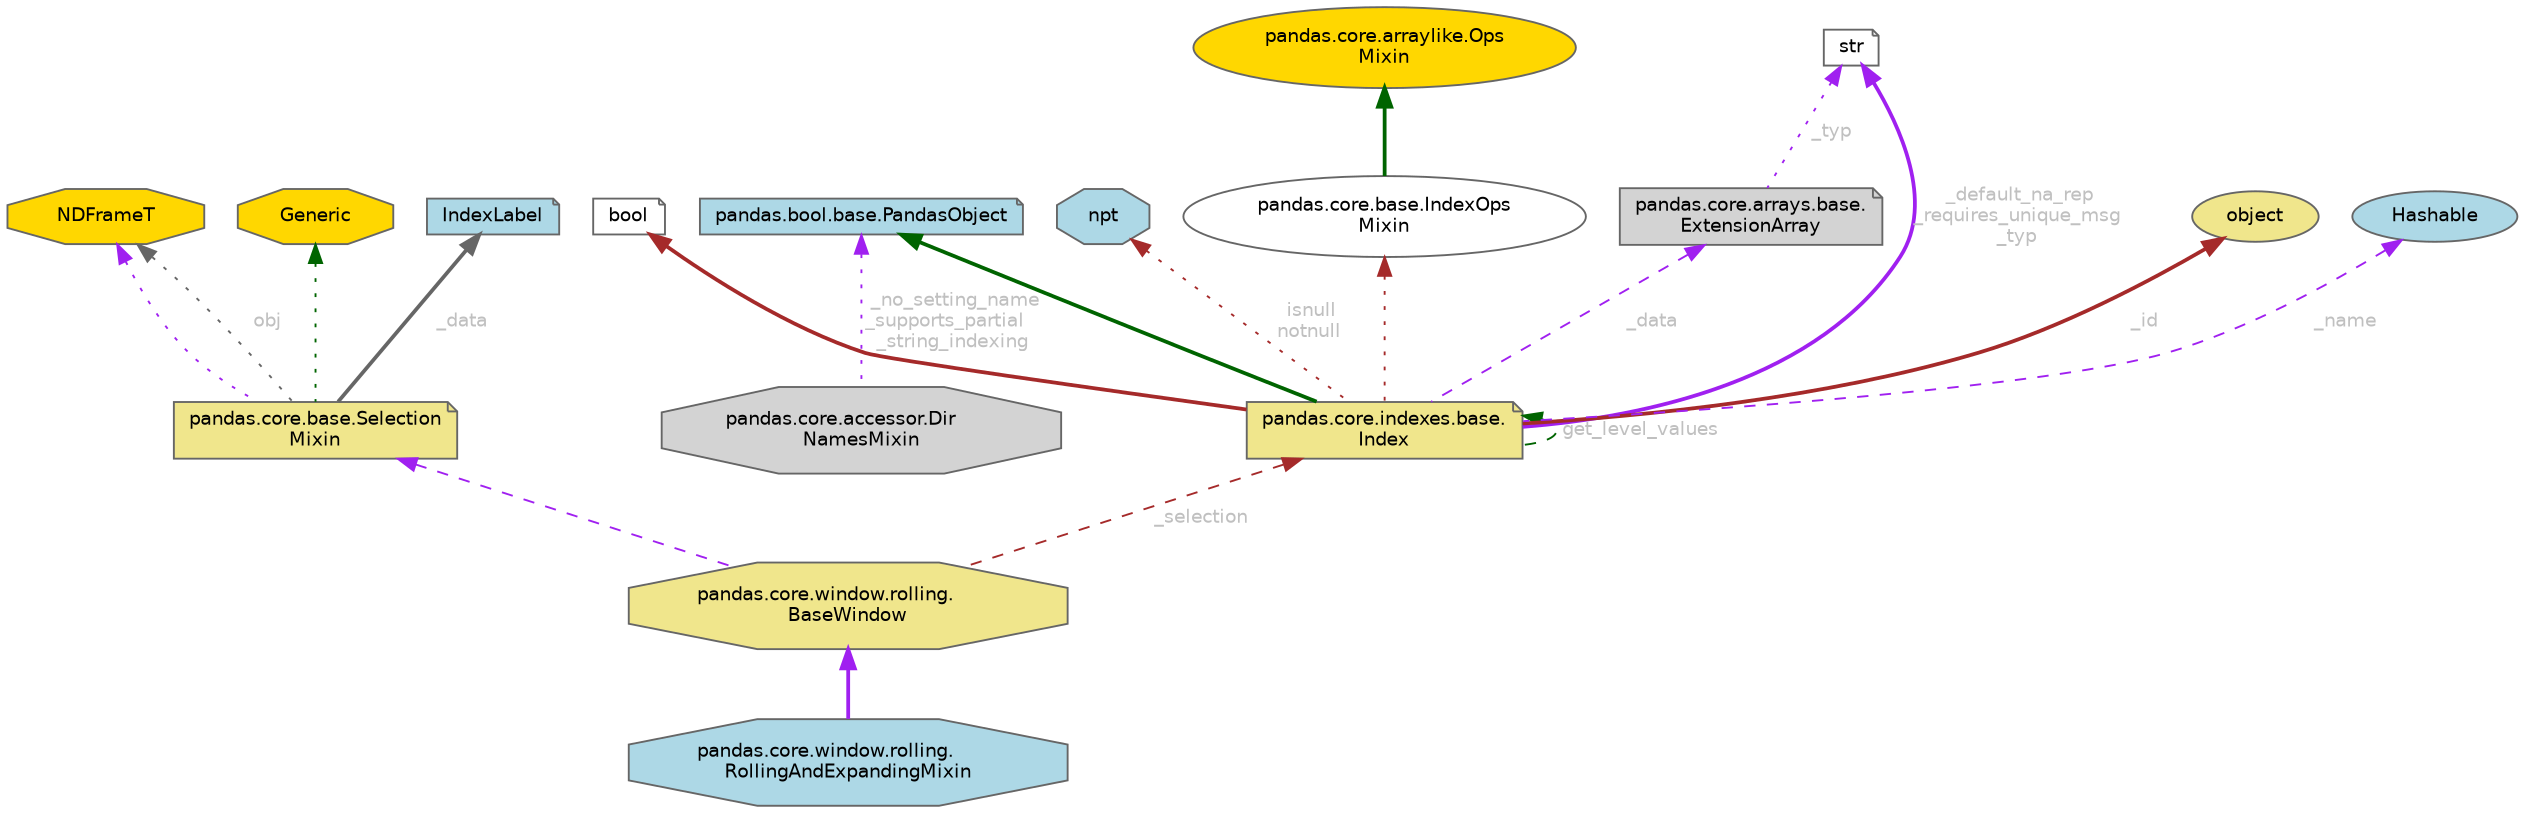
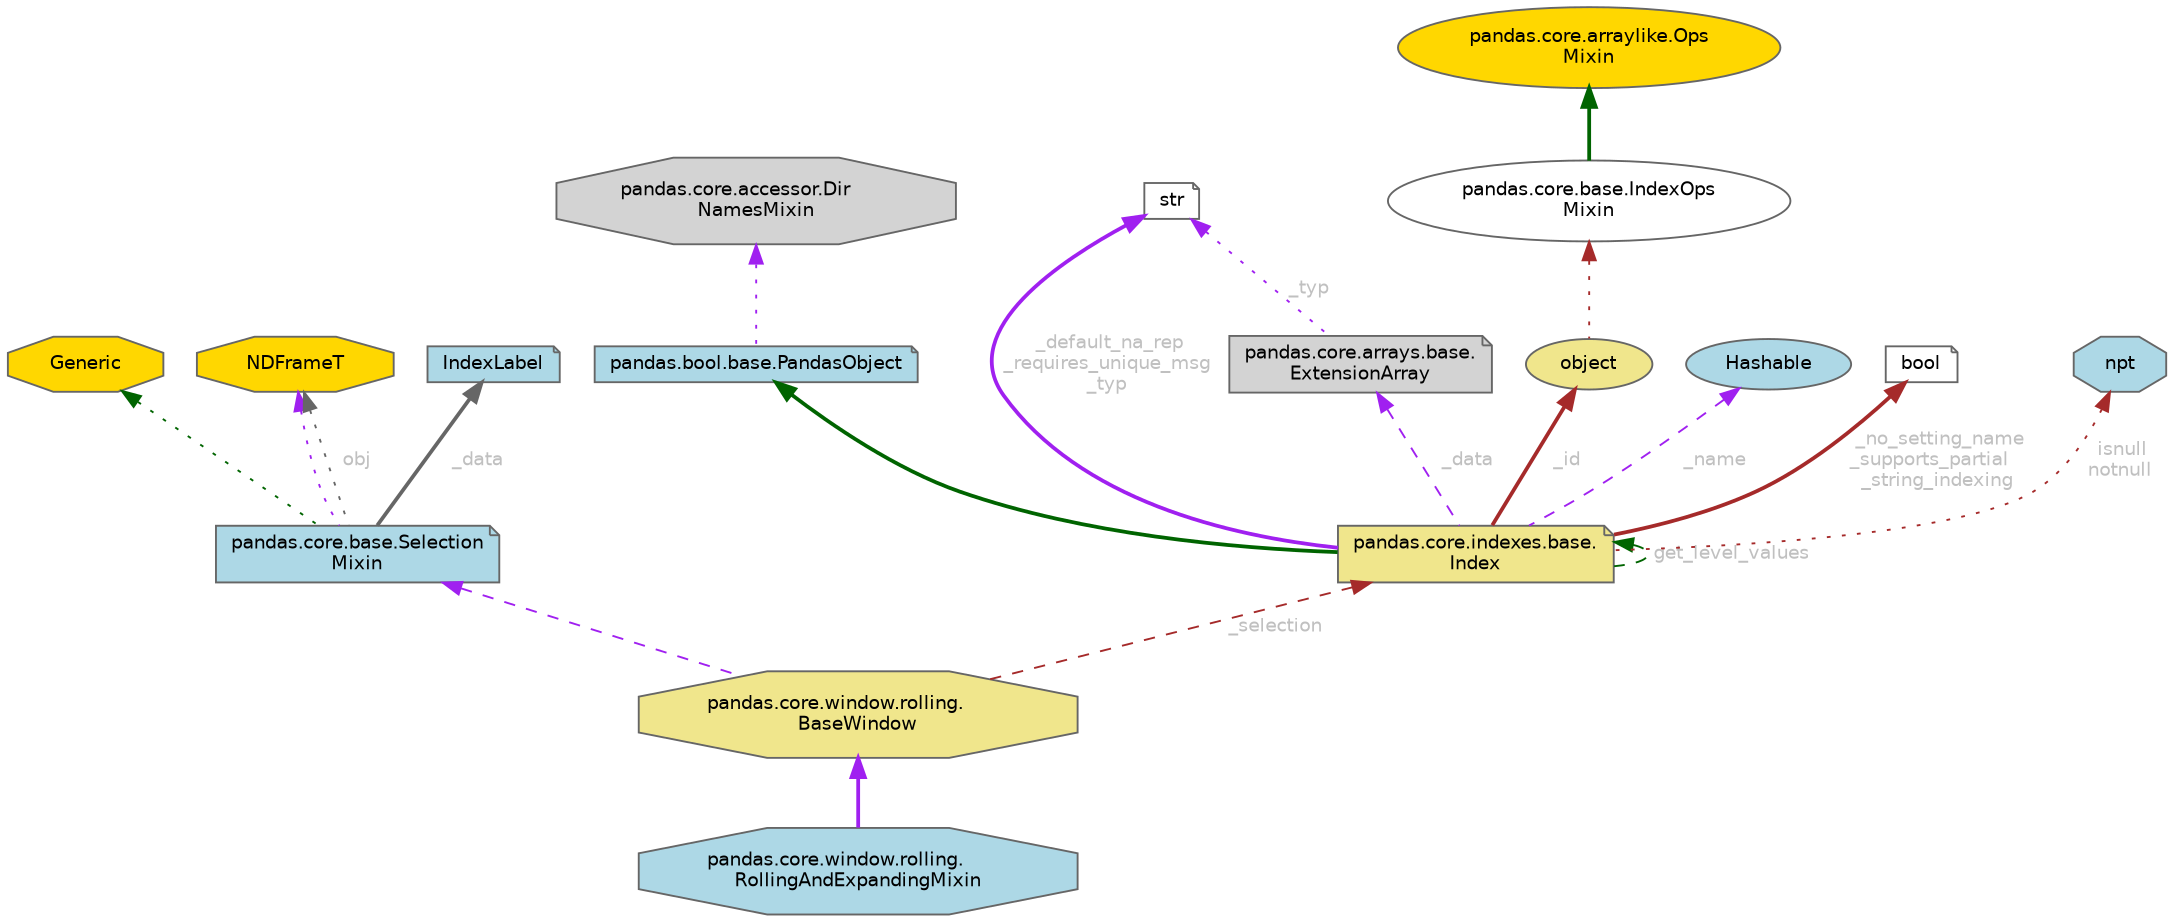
(861, 320) -> (756, 305)
(1385, 339) -> (1589, 300)
(316, 430) -> (358, 554)
